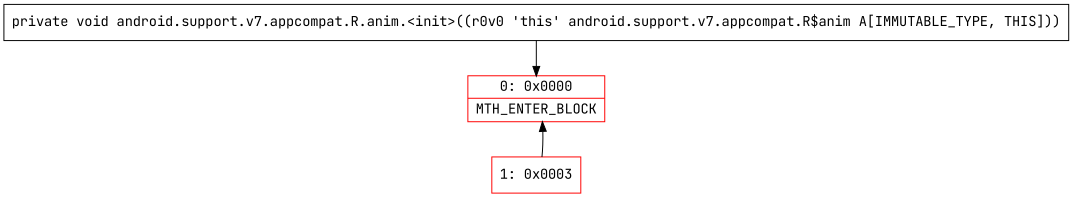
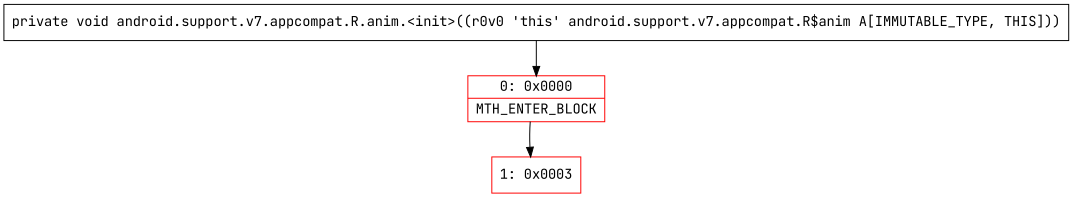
(543, 144) -> (530, 134)
